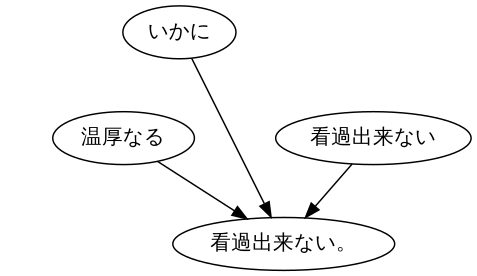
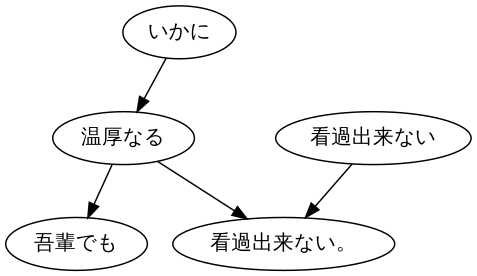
(228, 131) -> (155, 78)
none -> (77, 244)
